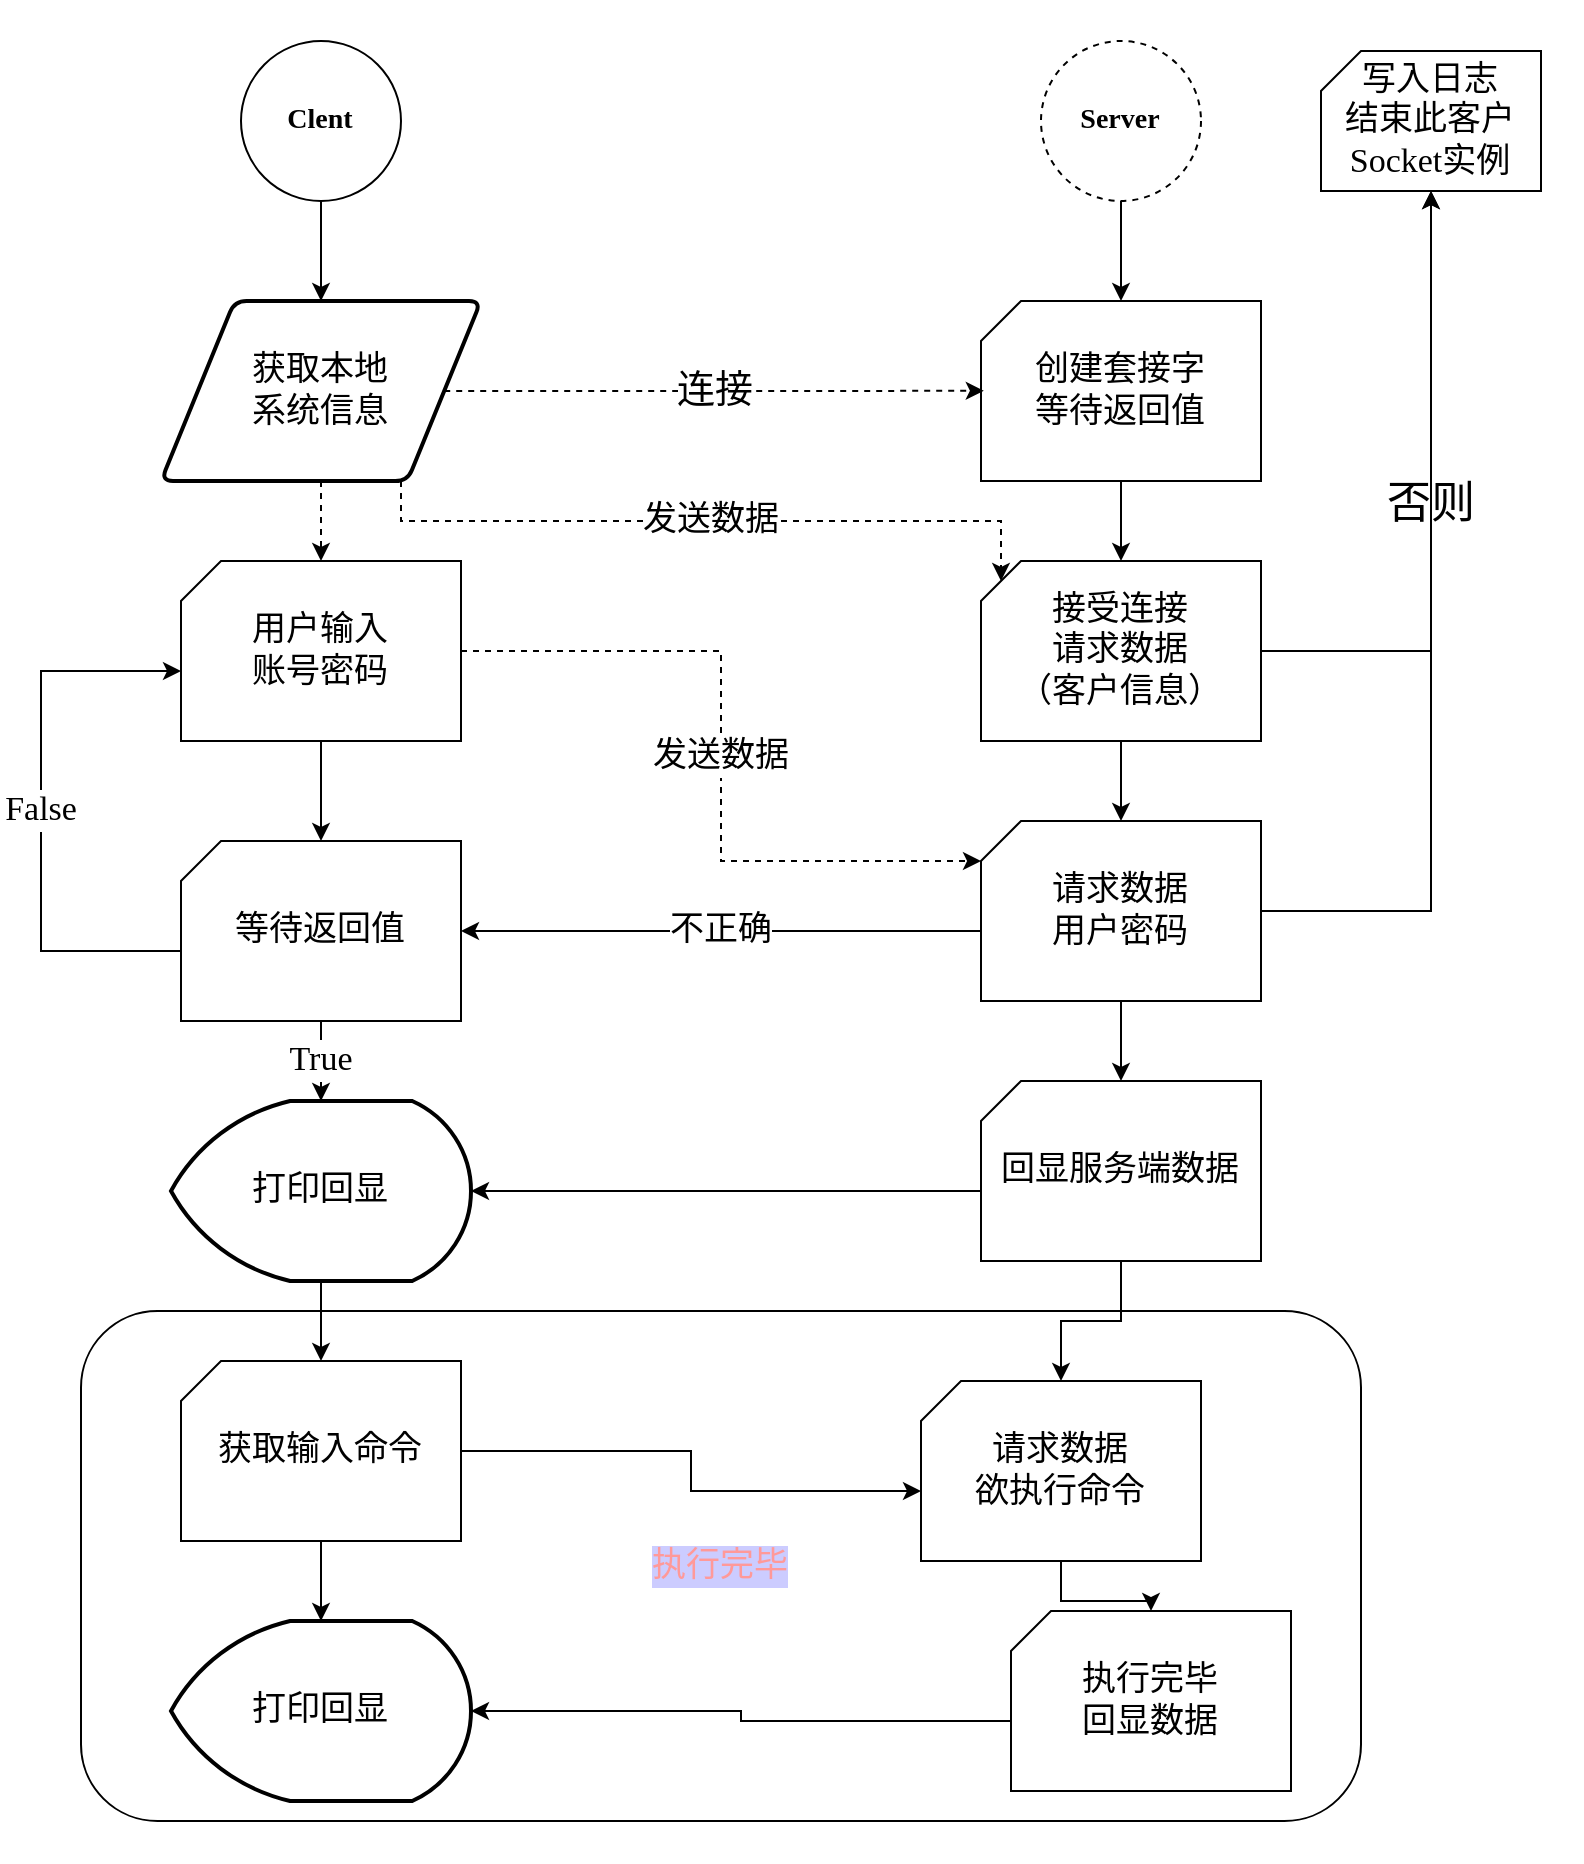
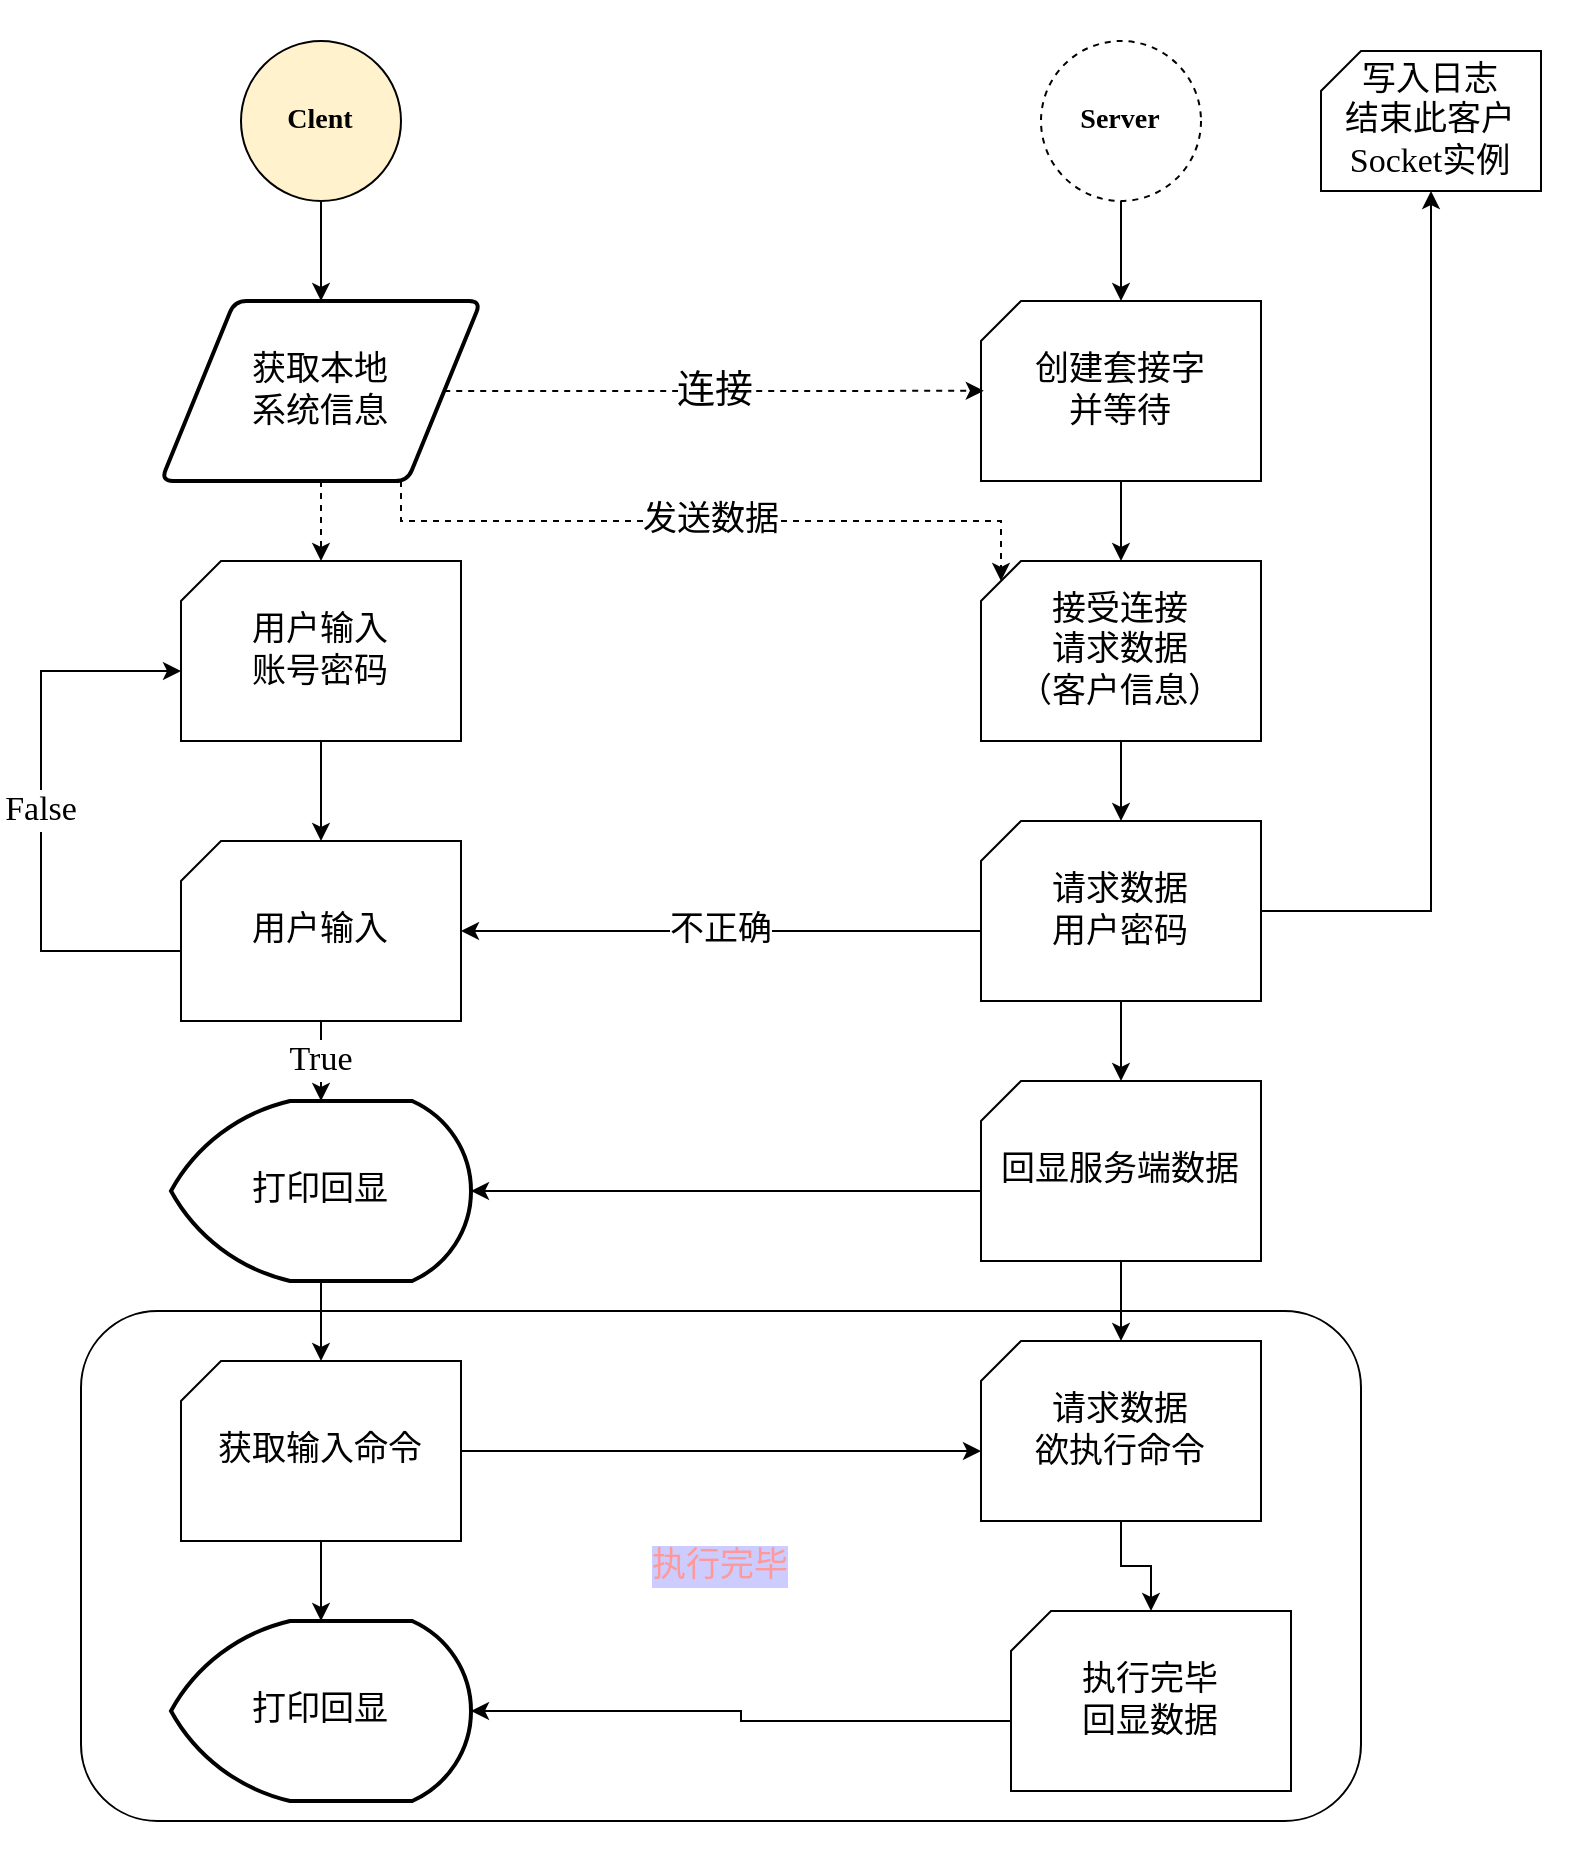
(321, 121) -> (321, 121)
(1121, 391) -> (1121, 391)
(1344, 651) -> none
(721, 749) -> none
(321, 931) -> (321, 931)
(1061, 1471) -> (1121, 1431)
